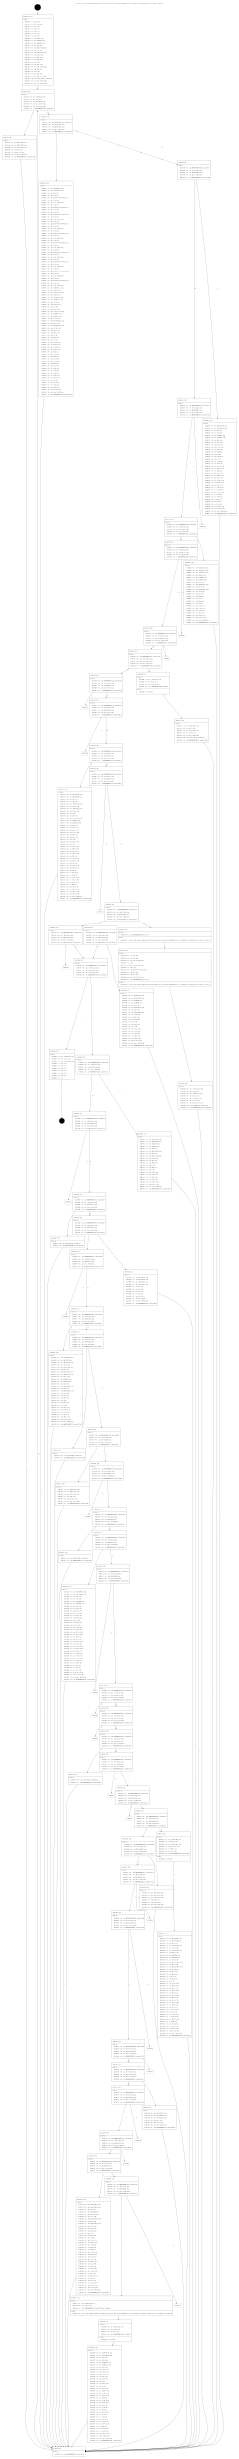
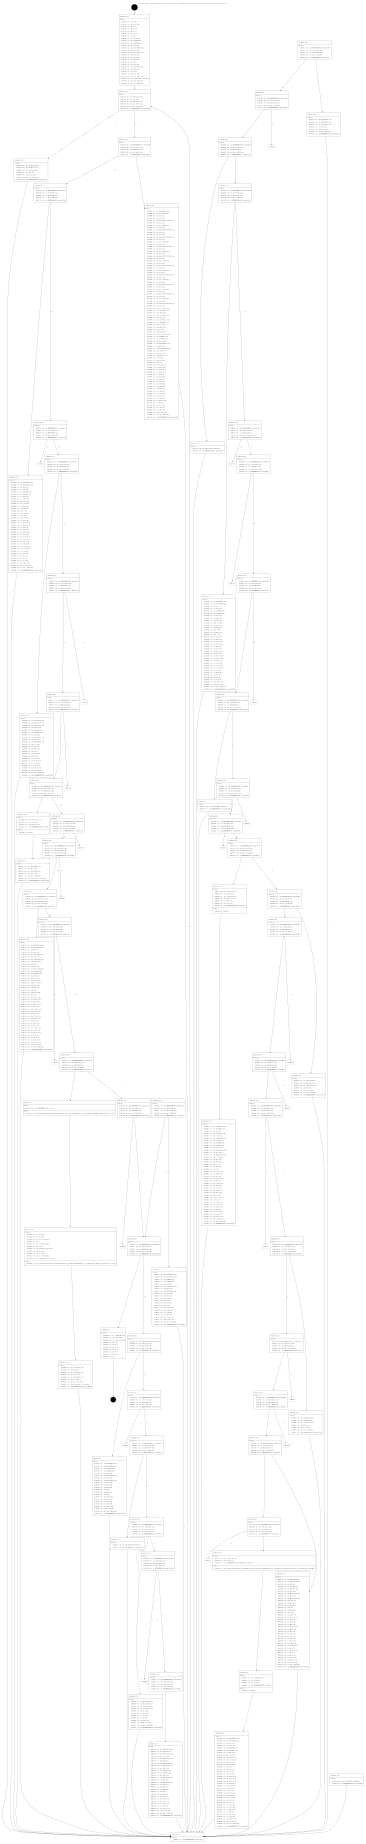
(87, 1339) -> none
